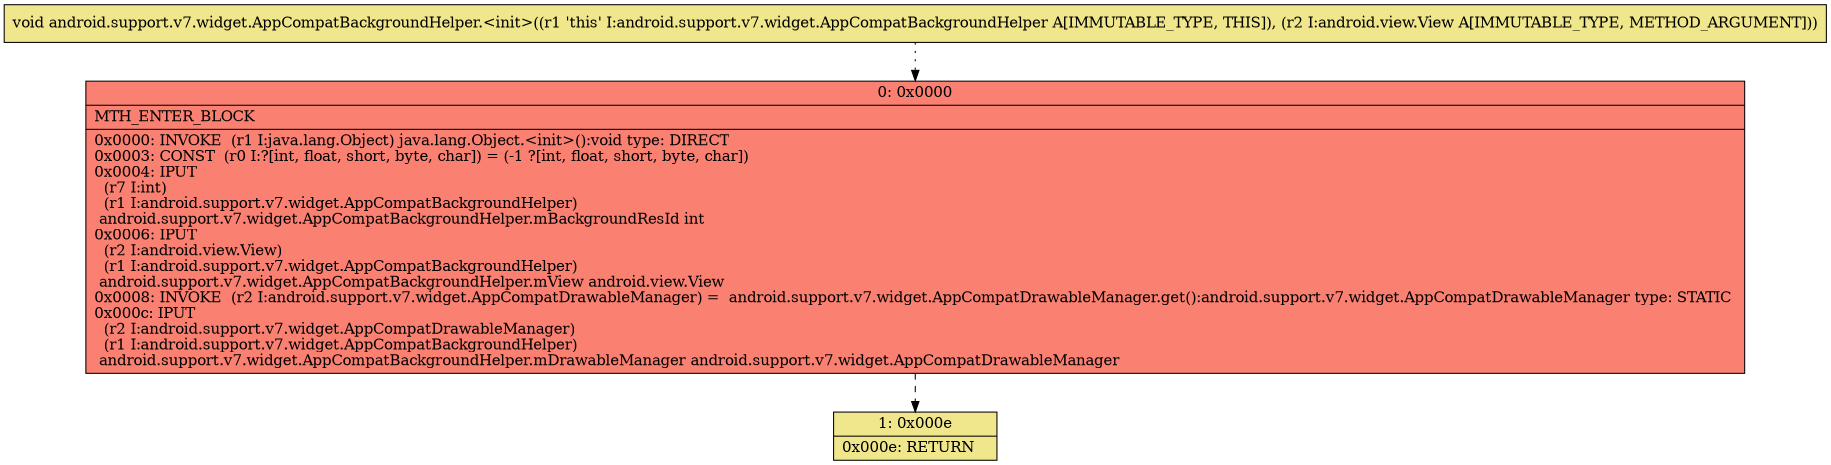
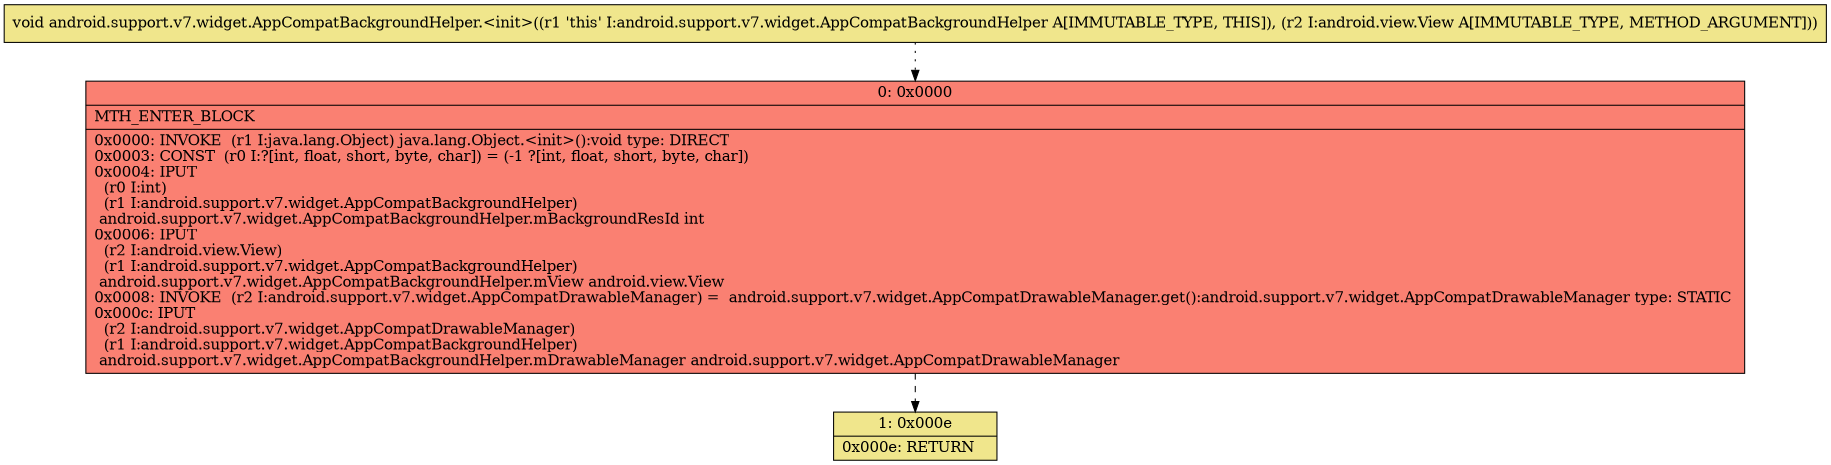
(131, 188) -> (131, 188)
